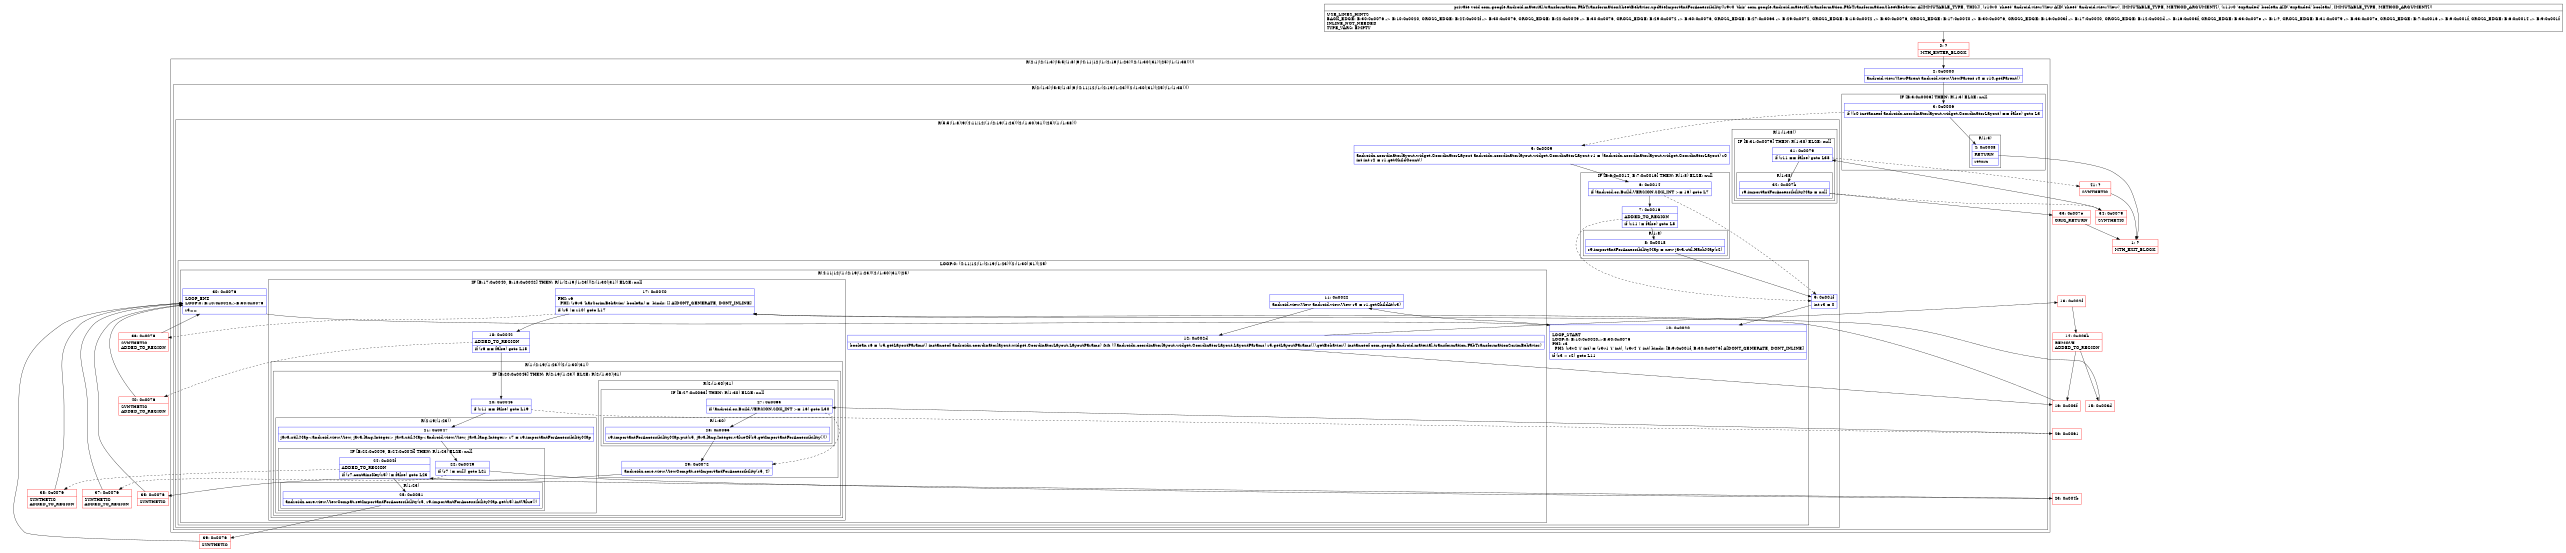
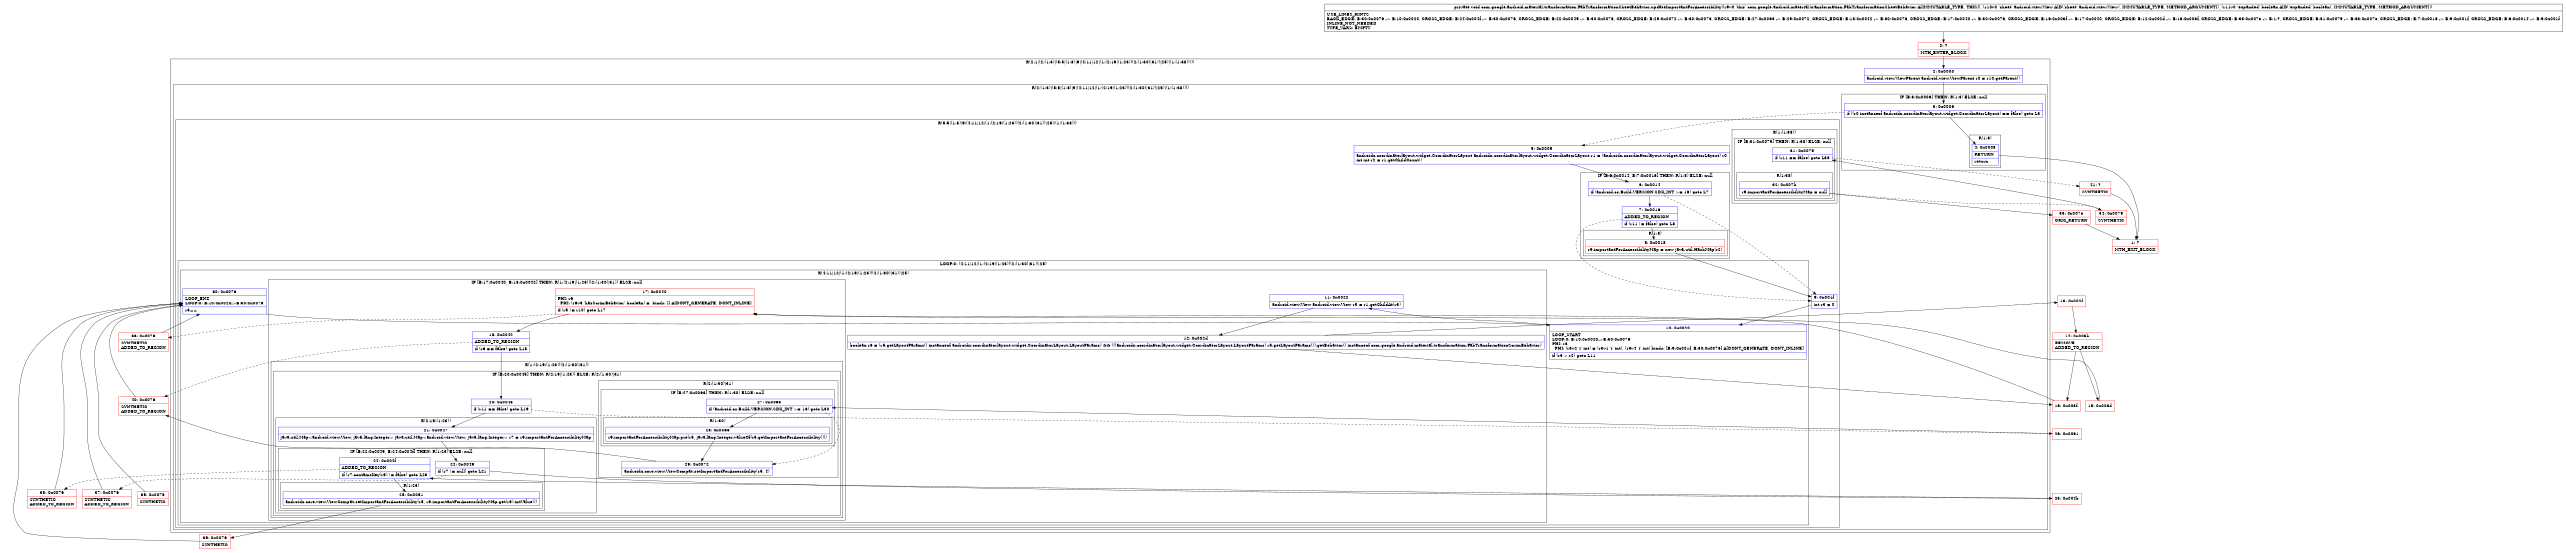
(1794, 170) -> none
(1655, 246) -> (1655, 246)
(655, 301) -> (655, 301)
(396, 479) -> (411, 448)
